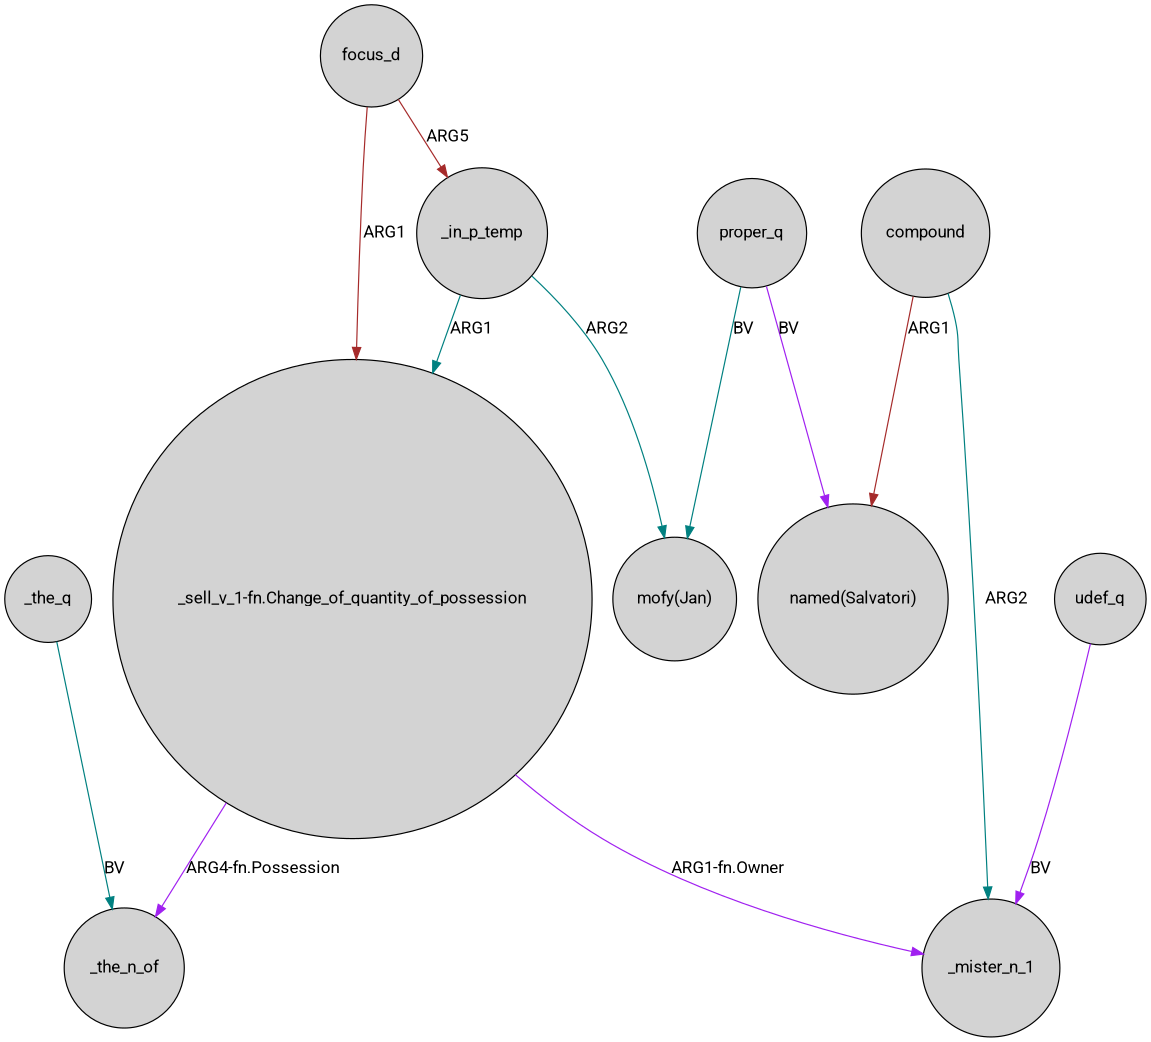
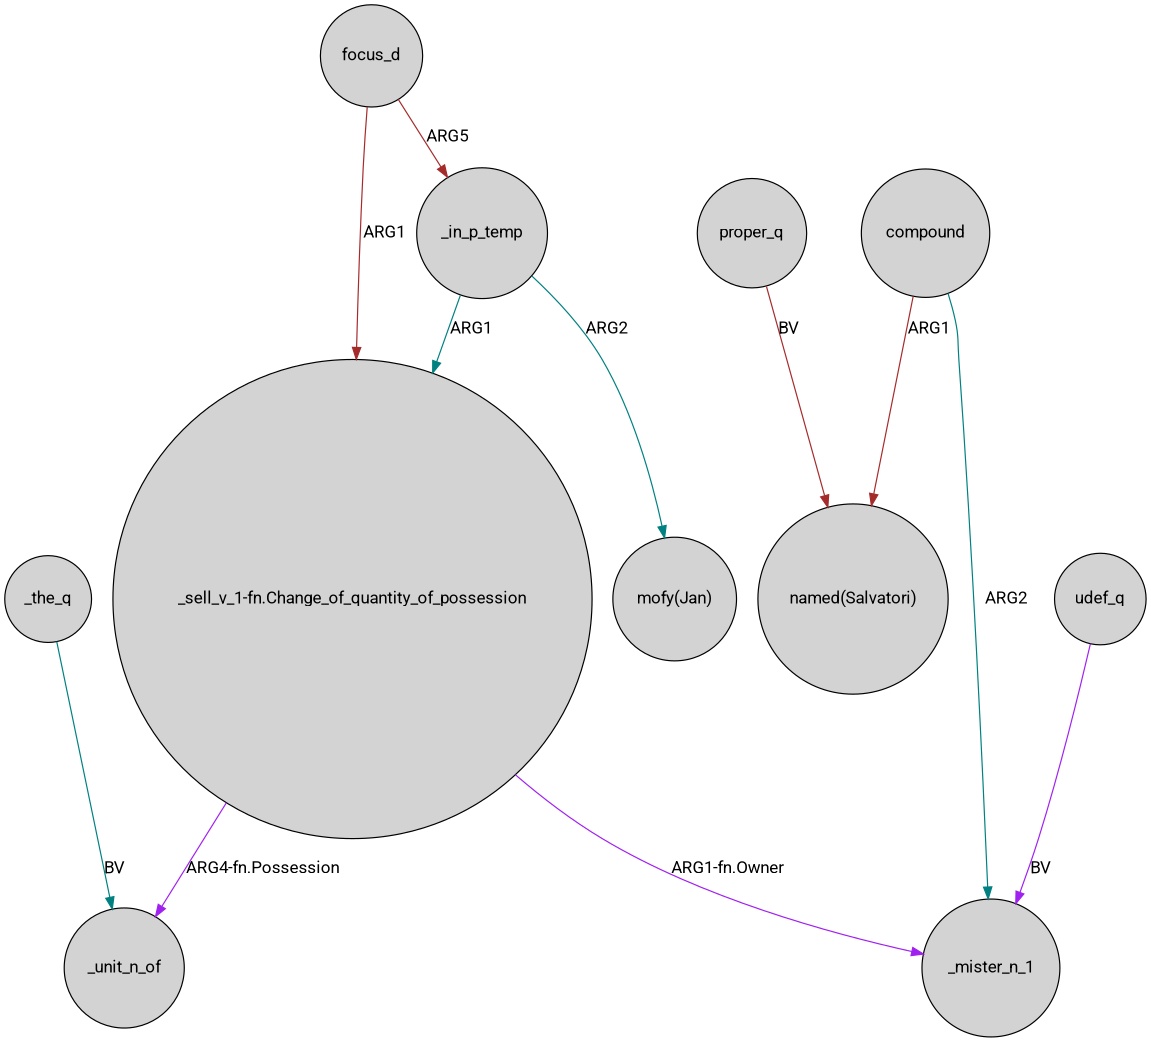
(796, 391) -> (796, 391)
(715, 407) -> none
(124, 968) -> (124, 968)
